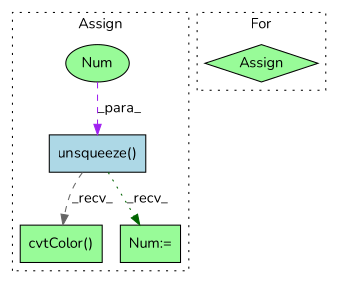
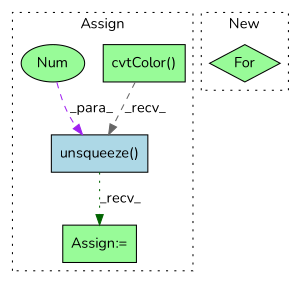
(261, 24) -> (245, 24)
(261, 63) -> (245, 63)
(71, 192) -> (124, 104)
(150, 244) -> (100, 244)
